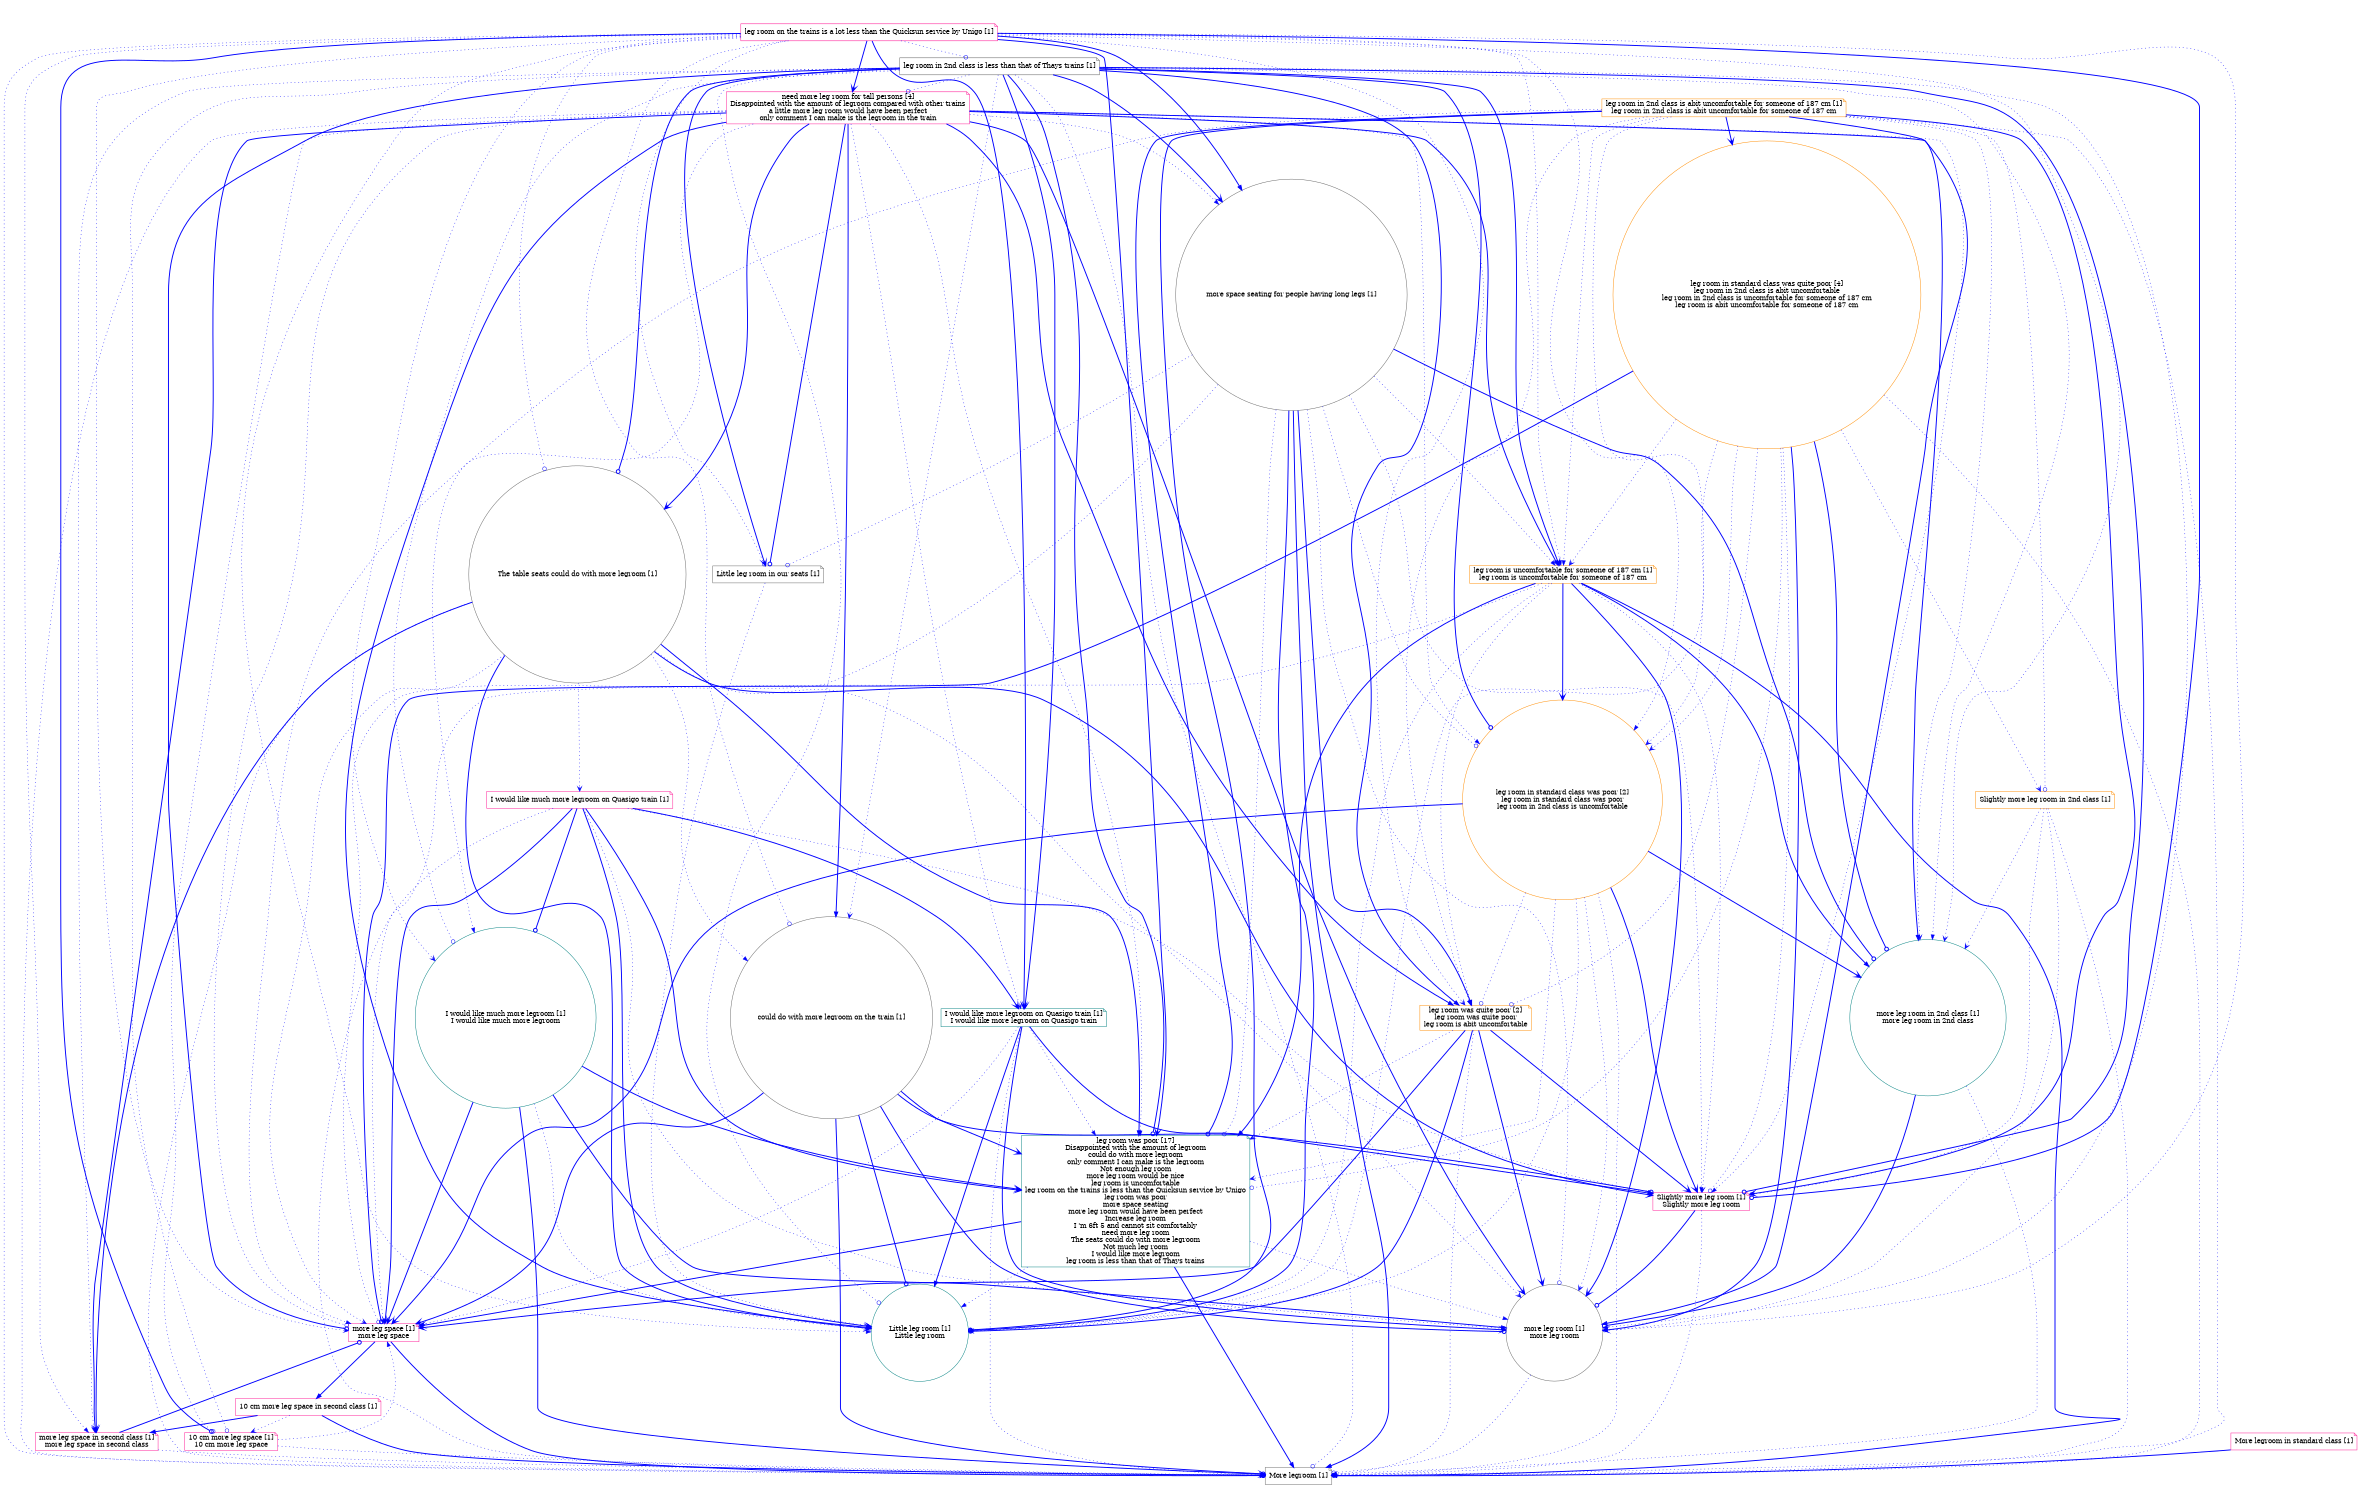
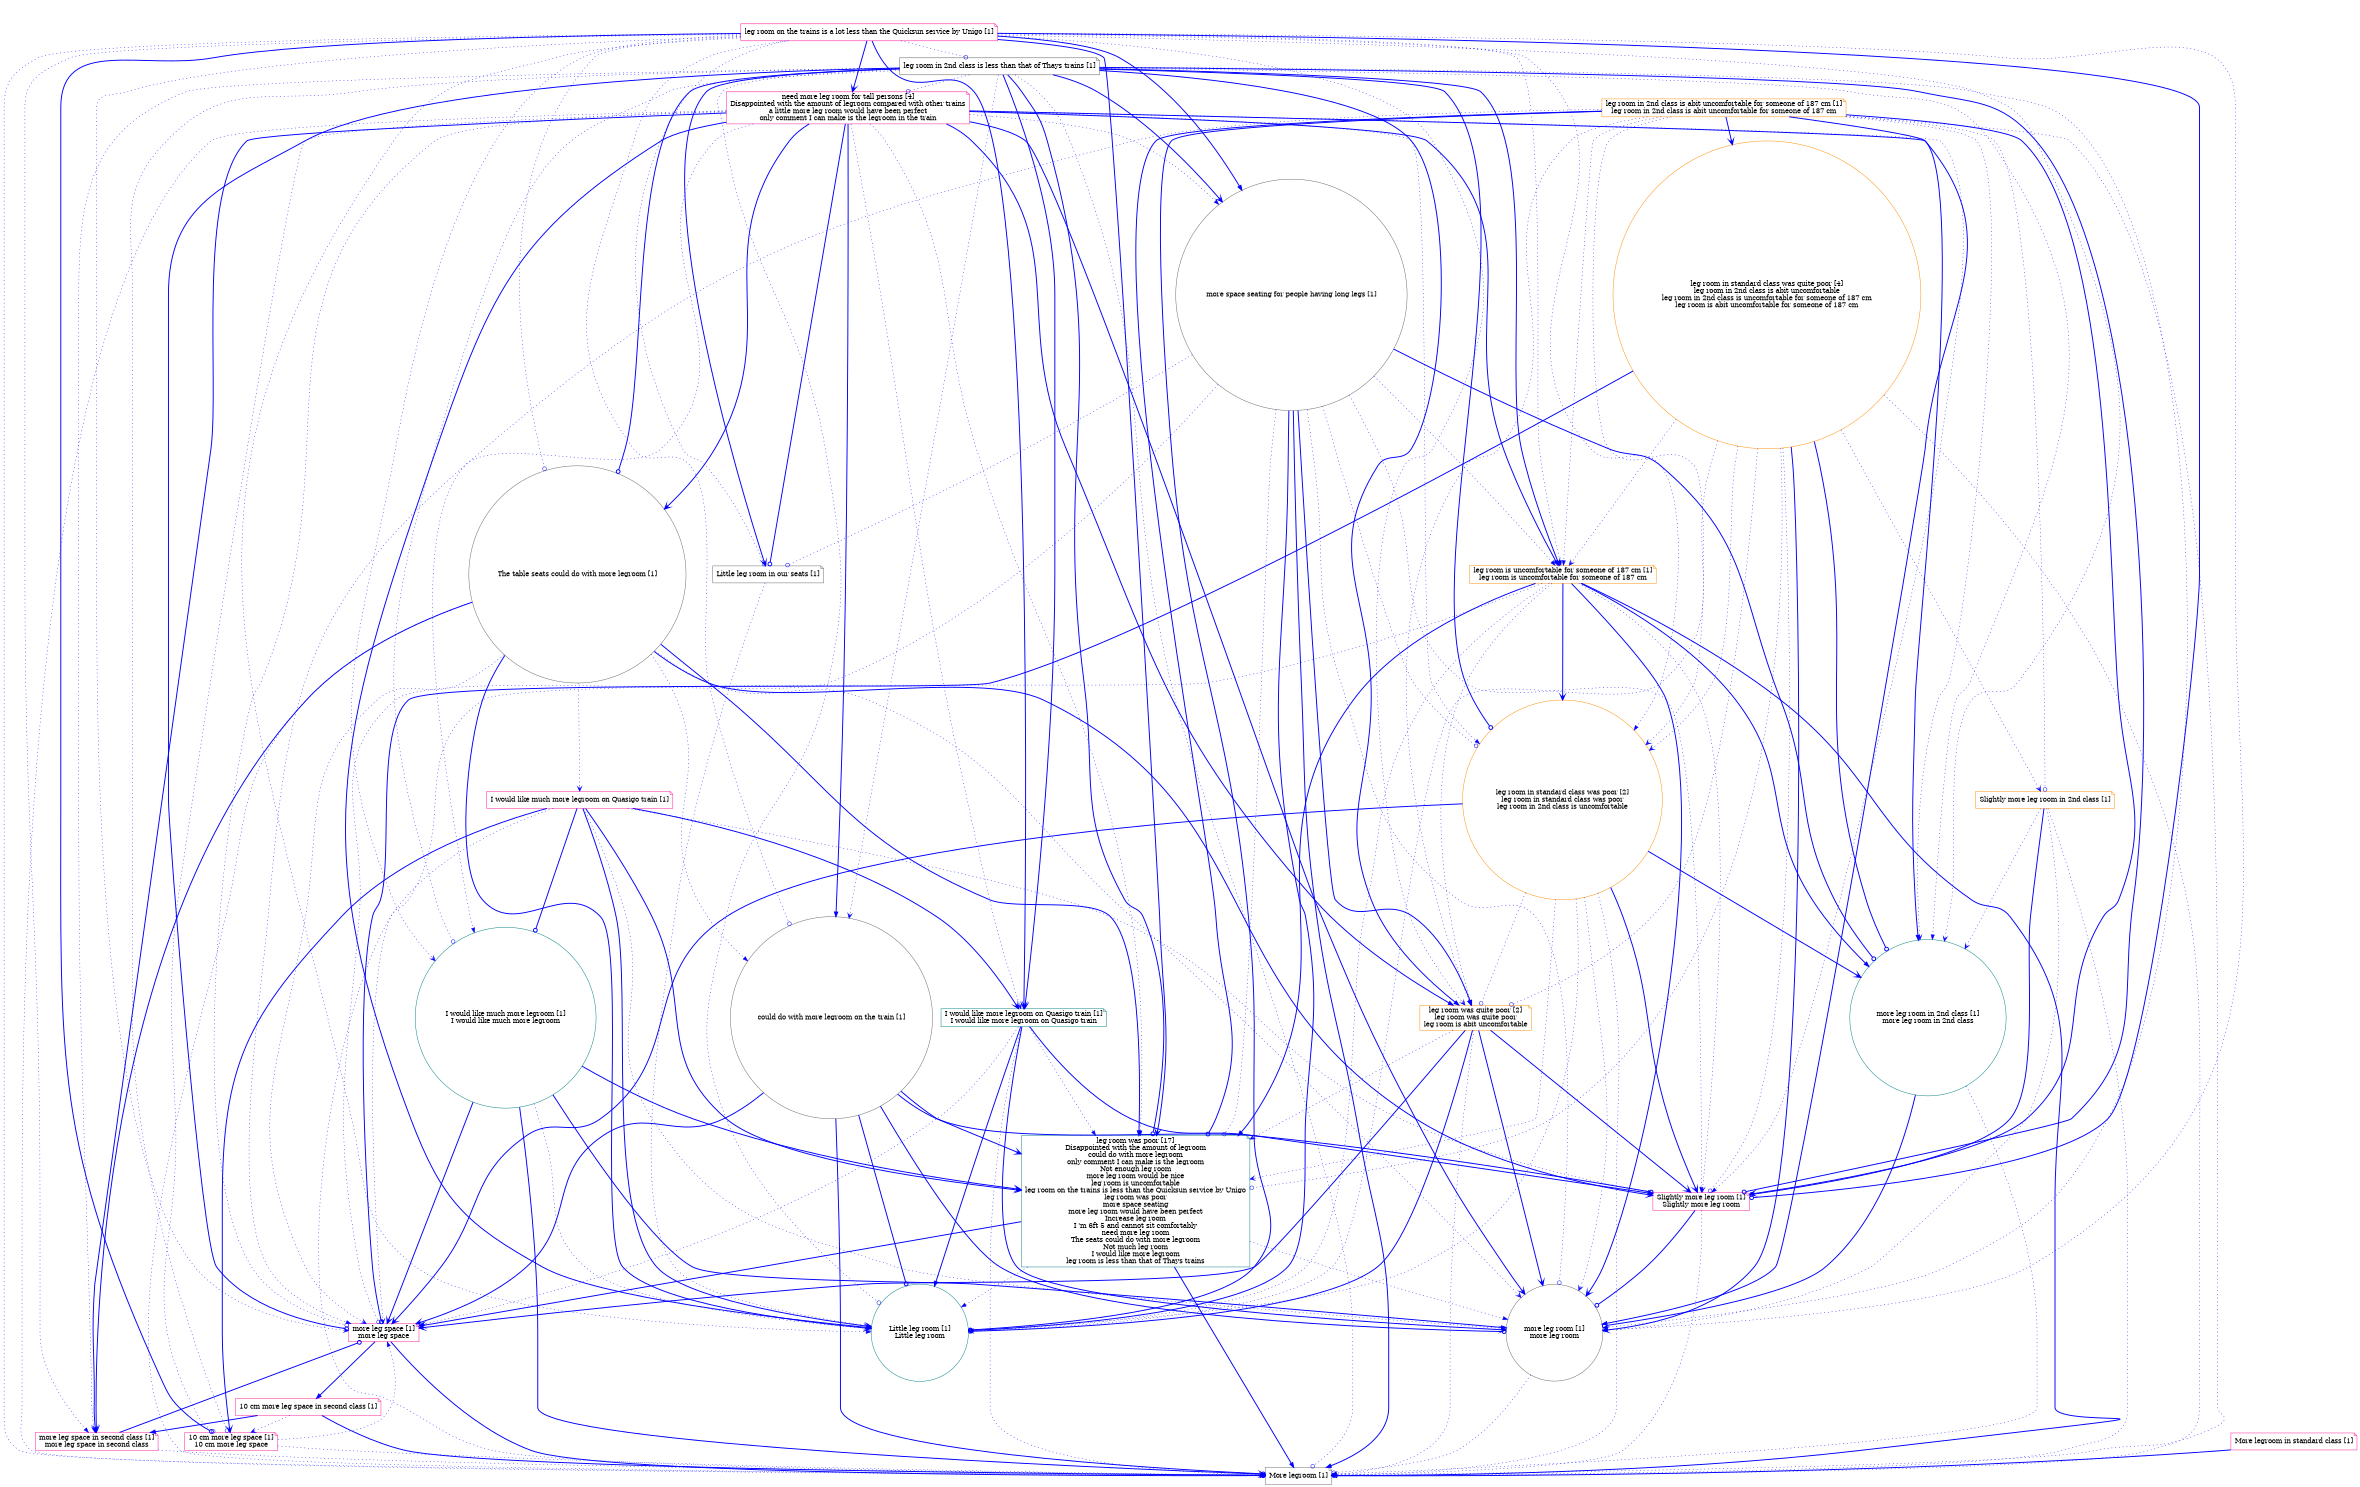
(396, 1017) -> (249, 1041)
(2020, 1099) -> (2020, 1099)
